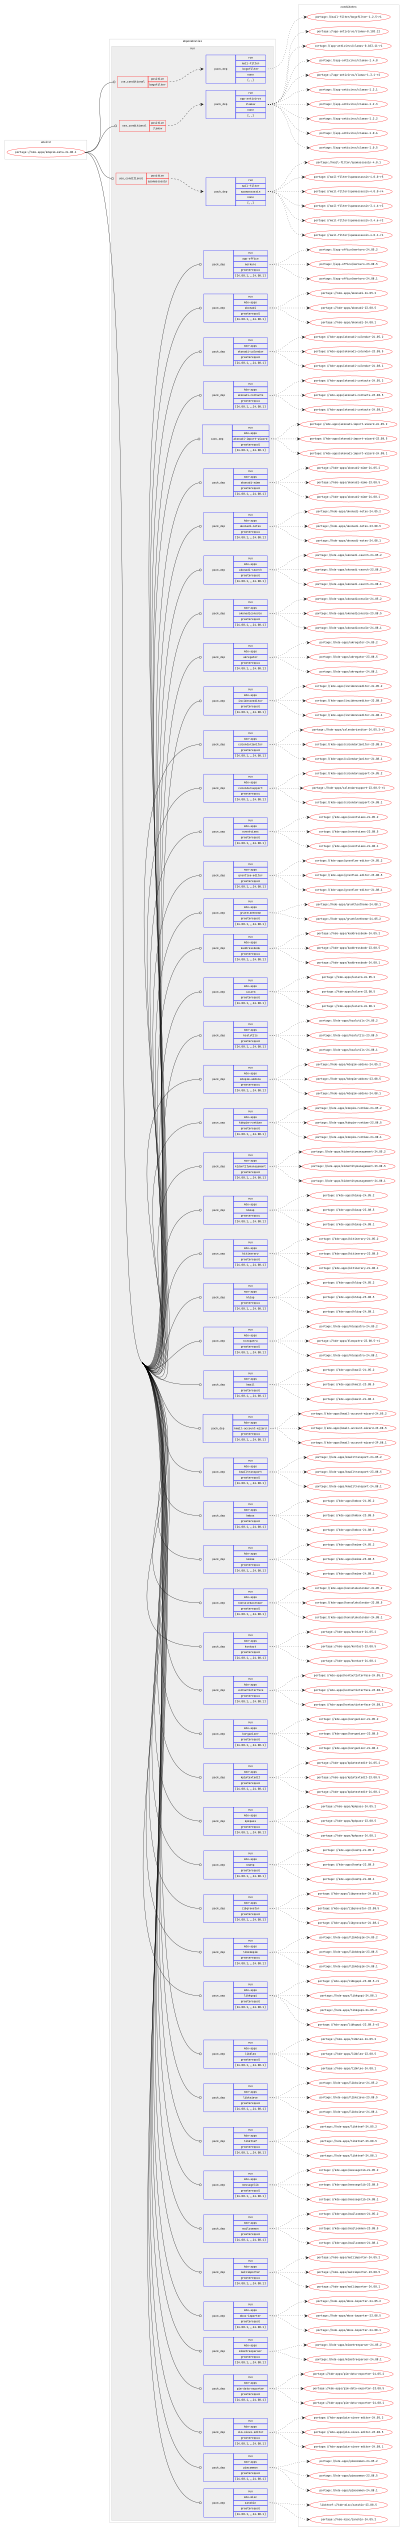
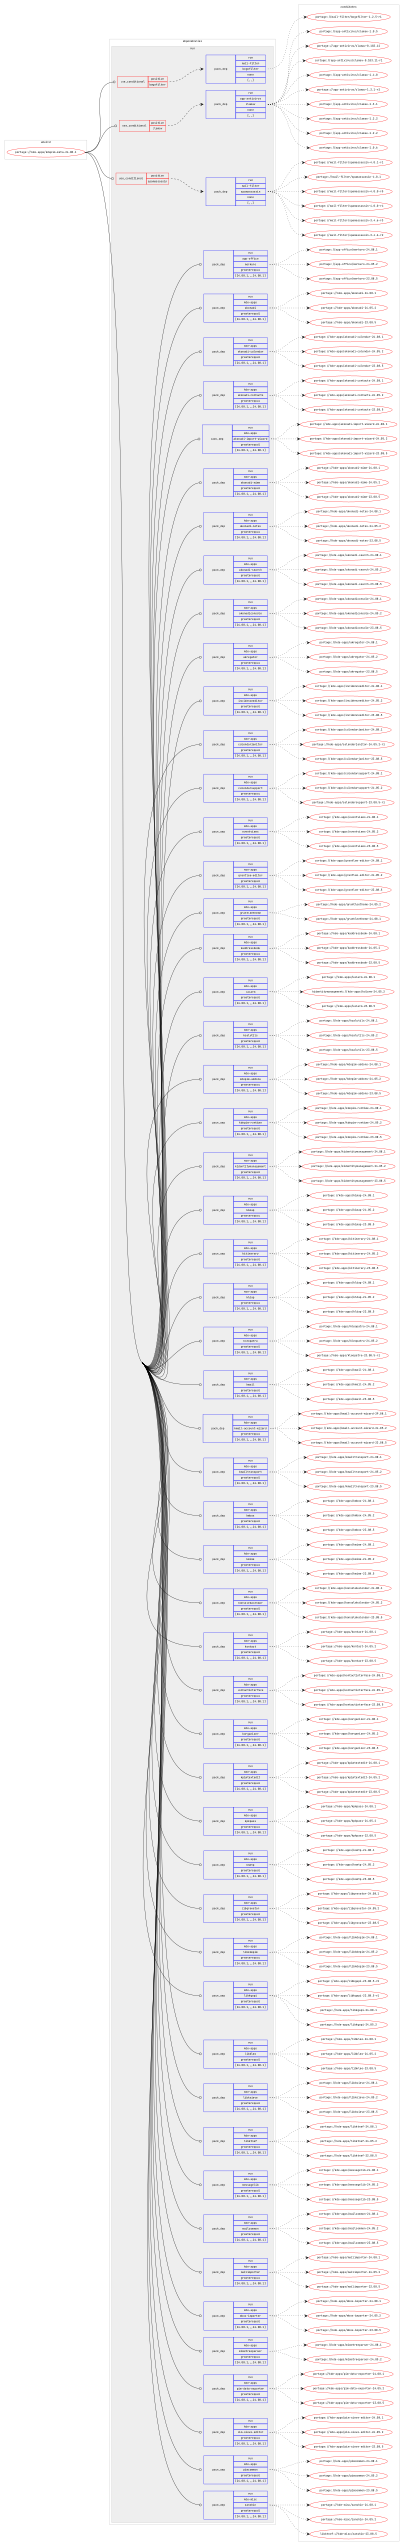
(349, 977) -> (349, 992)
none -> (349, 2505)
